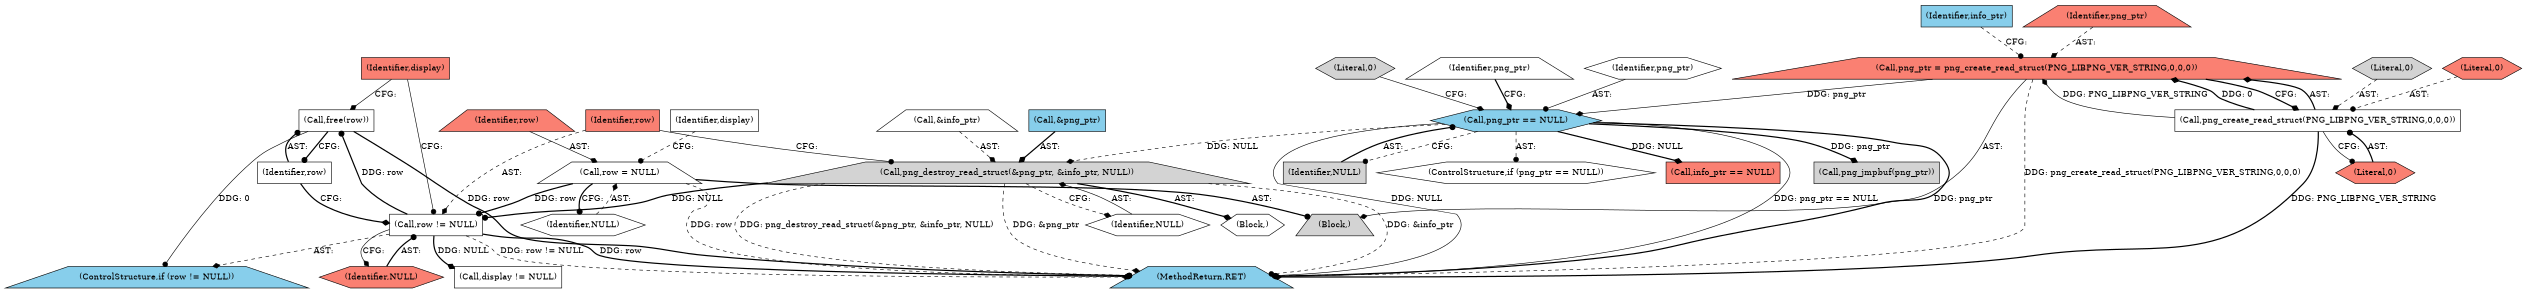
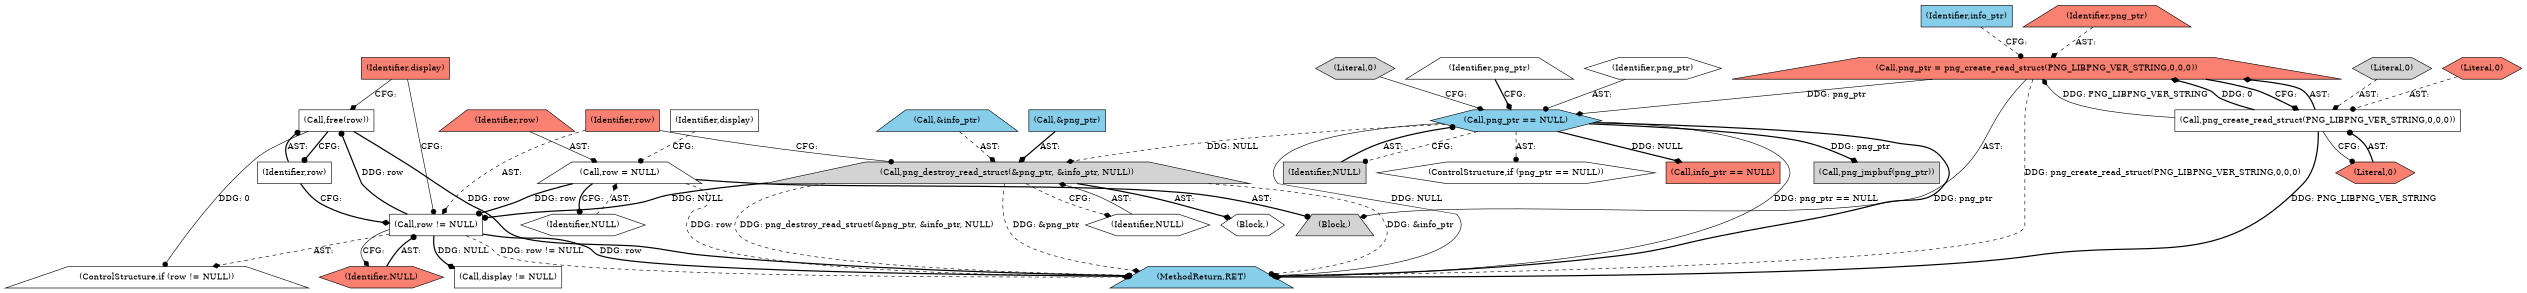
(947, 121) -> (947, 121)
(157, 277) -> (157, 277)
